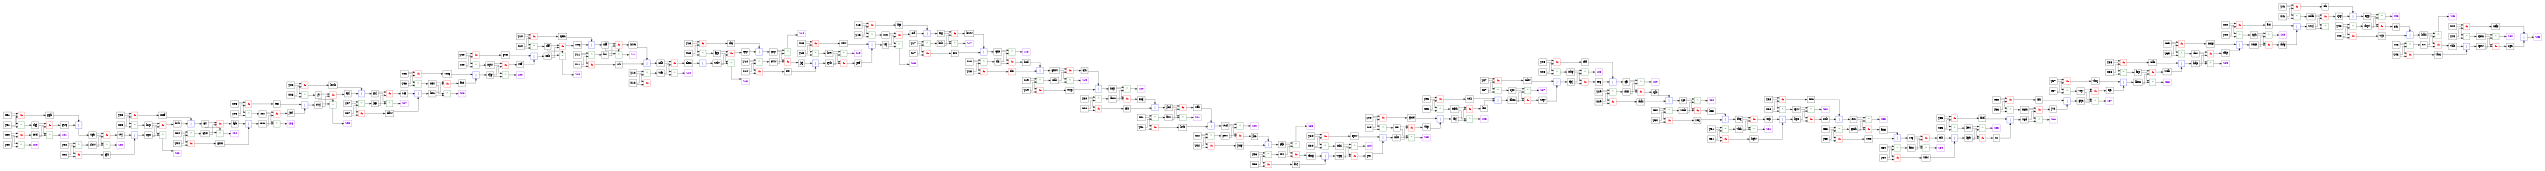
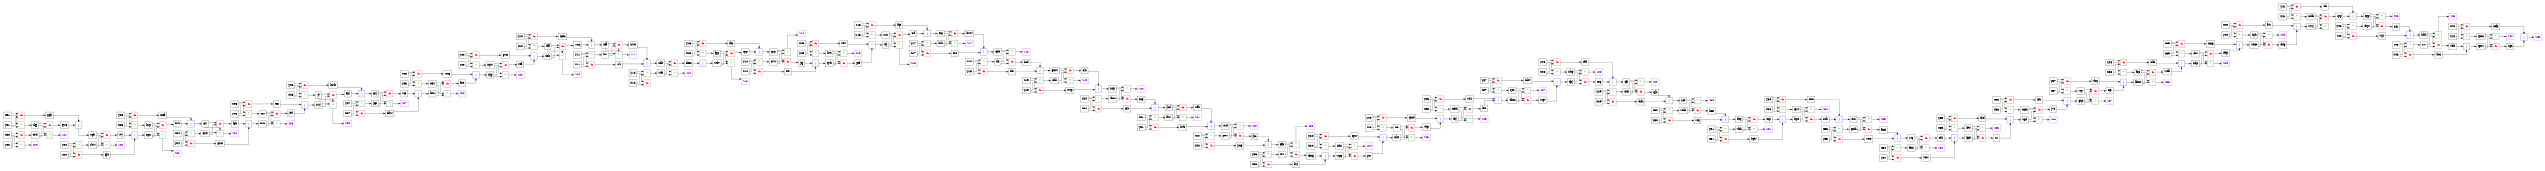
(1012, 72) -> (1012, 72)
